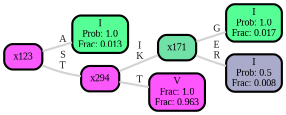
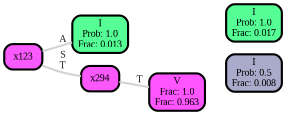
(177, 48) -> none
